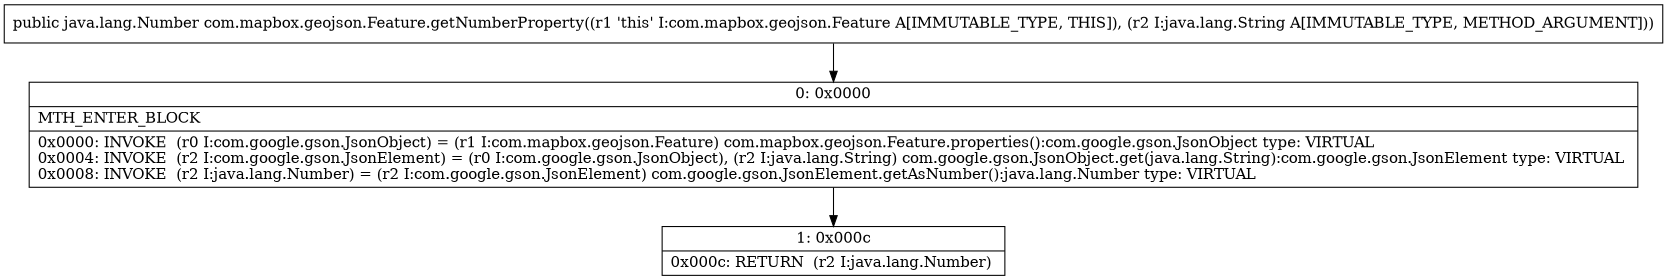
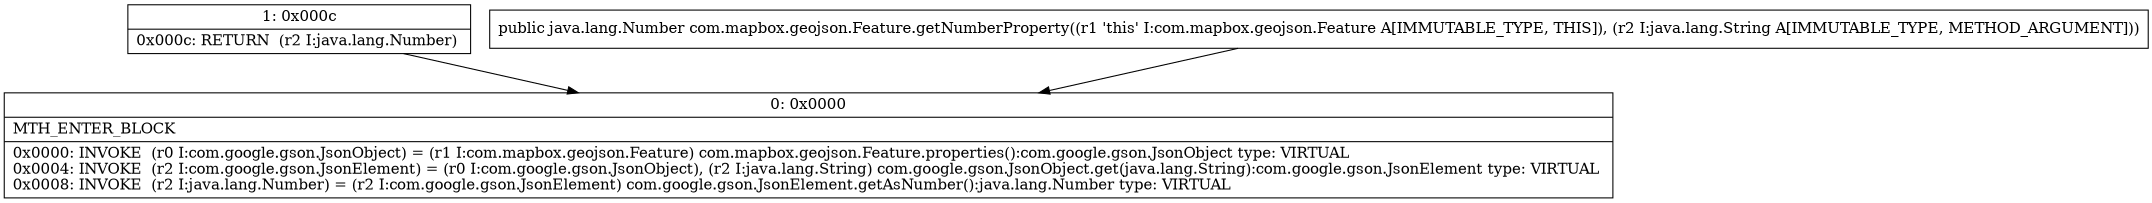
(834, 202) -> (486, 72)
